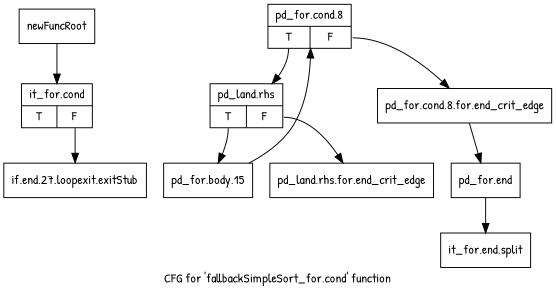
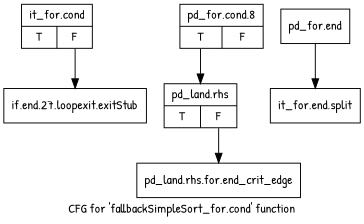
(57, 26) -> none
(465, 106) -> none
(208, 180) -> none
